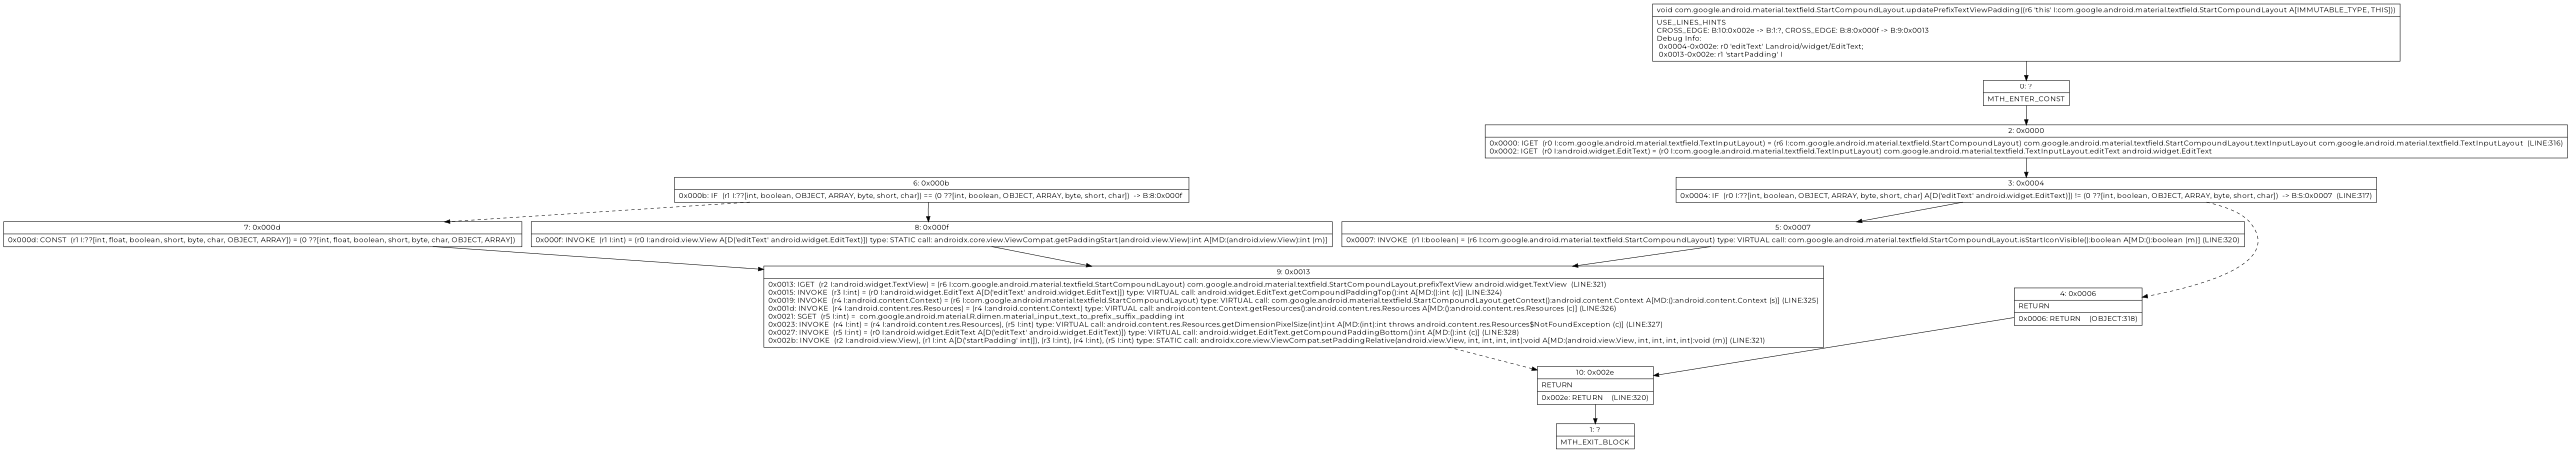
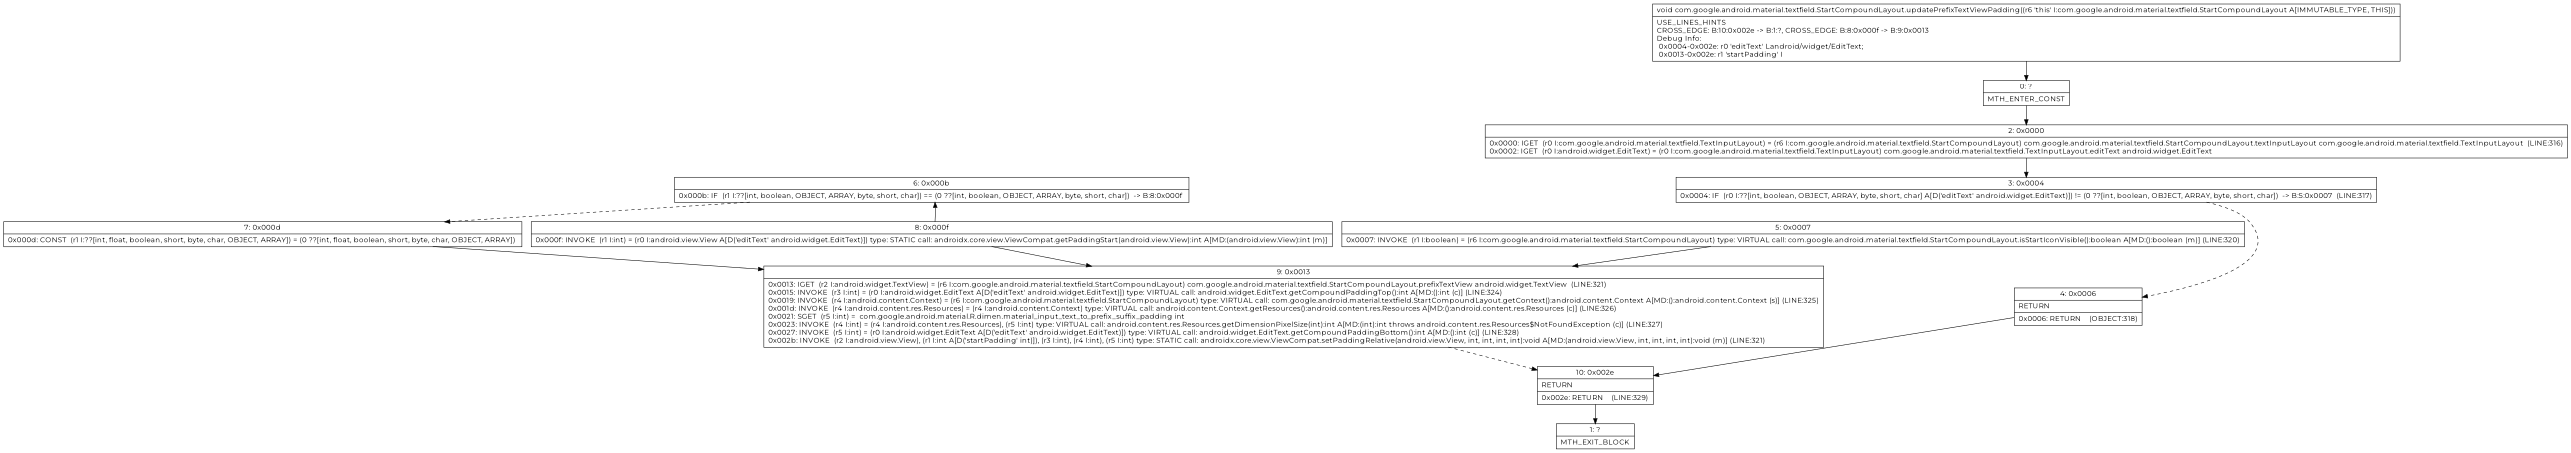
(928, 209) -> (935, 215)
(1912, 212) -> none
(1595, 398) -> (1595, 398)
